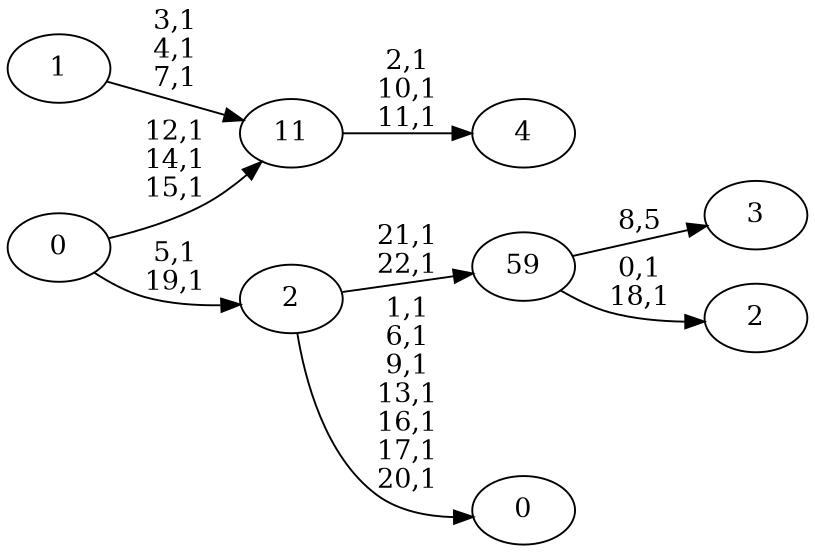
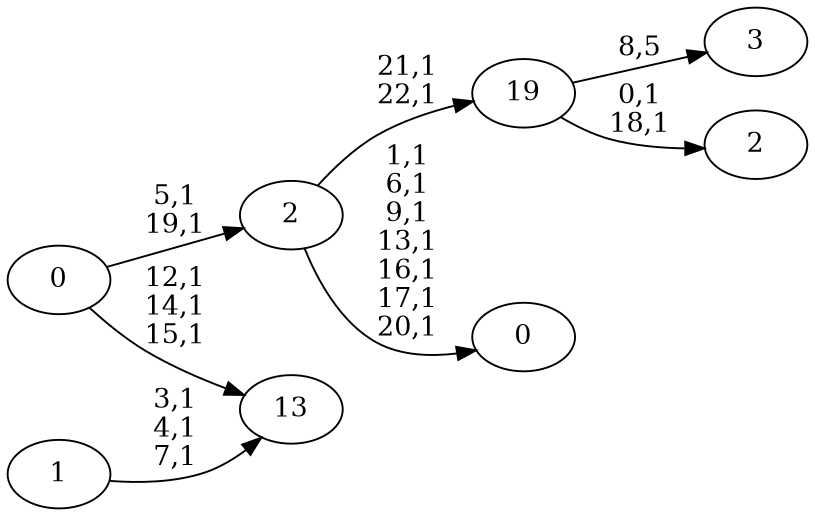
(291, 133) -> (291, 409)
(524, 133) -> none
(524, 267) -> (524, 93)
